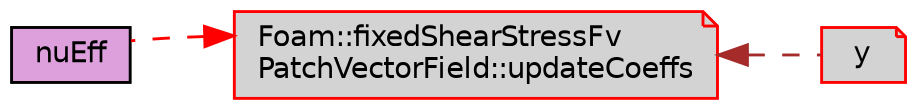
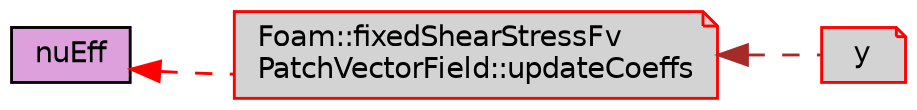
(168, 38) -> (197, 73)
